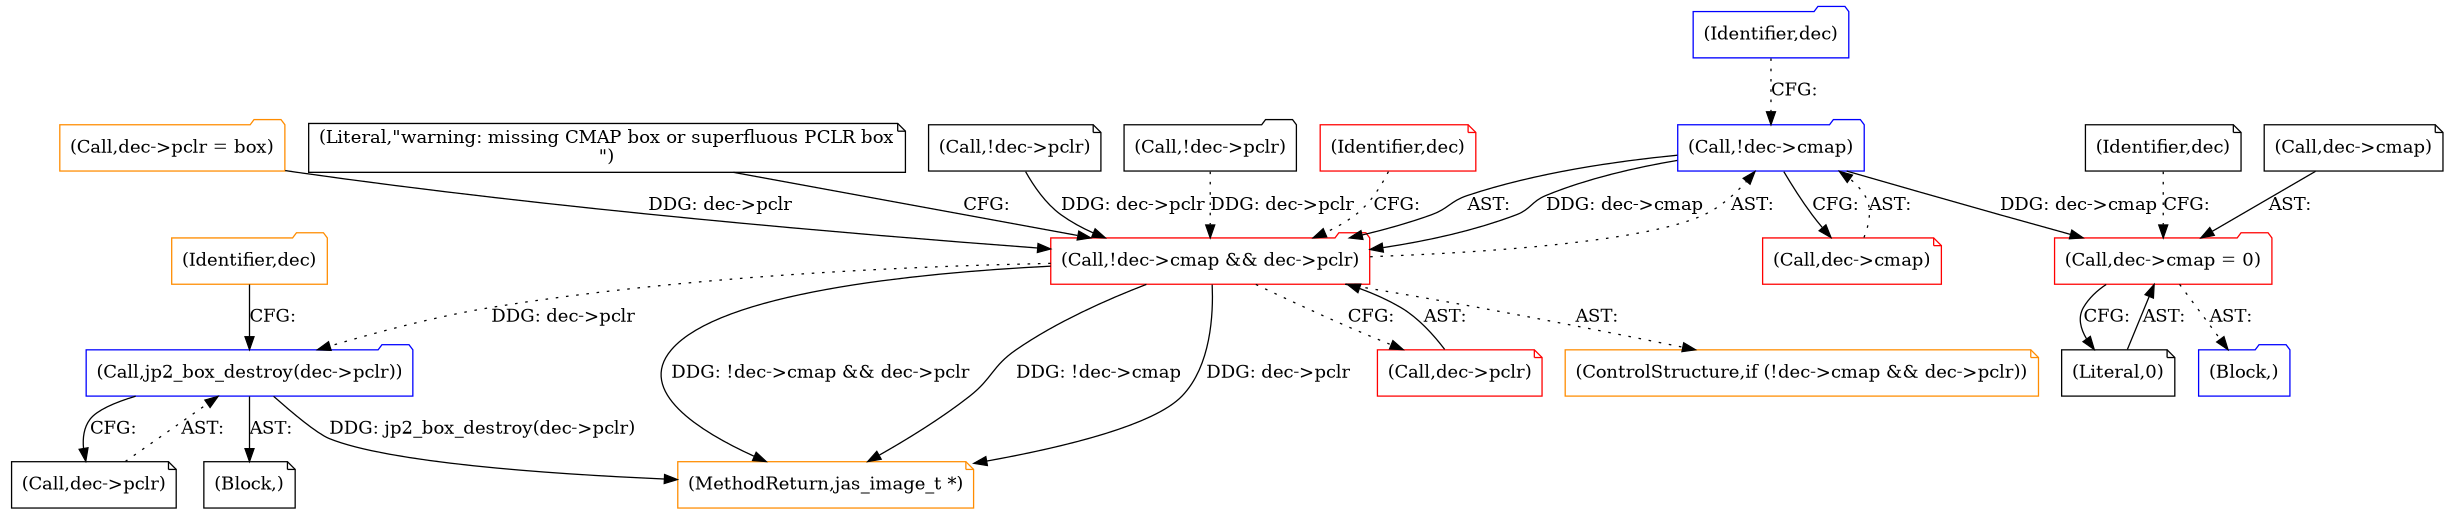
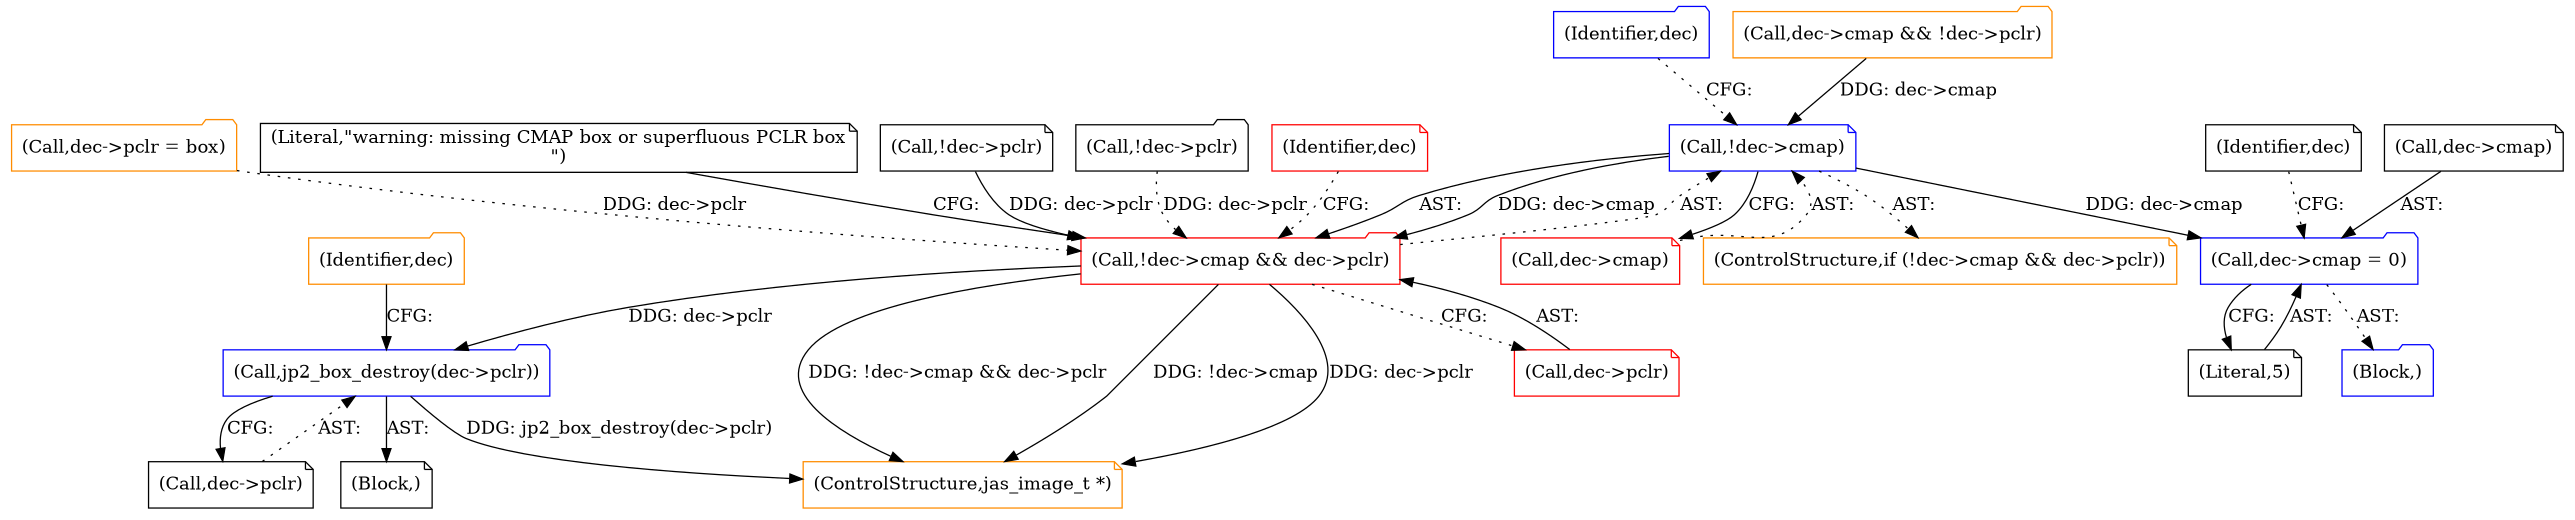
none -> (1893, 35)
(1771, 148) -> (1763, 148)
(661, 215) -> (652, 218)
(2163, 261) -> (2309, 261)
(688, 283) -> (772, 288)
(1514, 314) -> (1866, 196)
(2118, 373) -> (2245, 373)
(826, 485) -> (963, 485)
